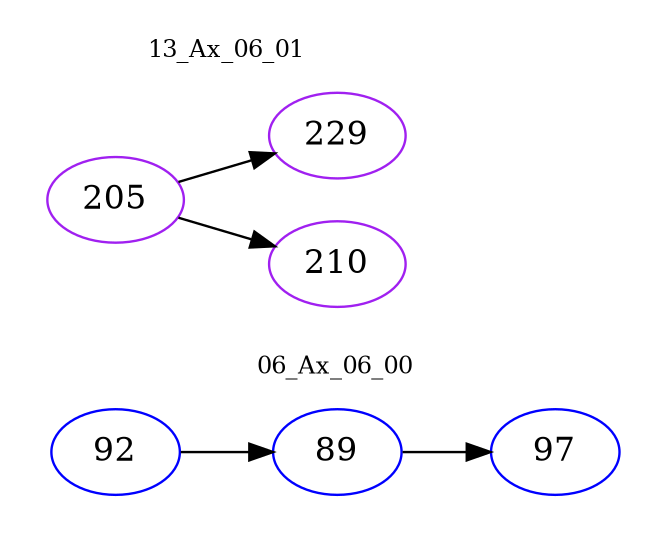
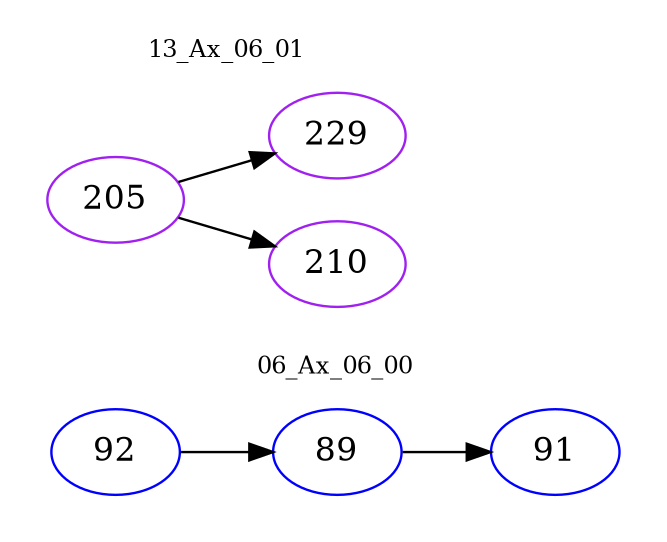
(555, 452) -> (555, 452)
